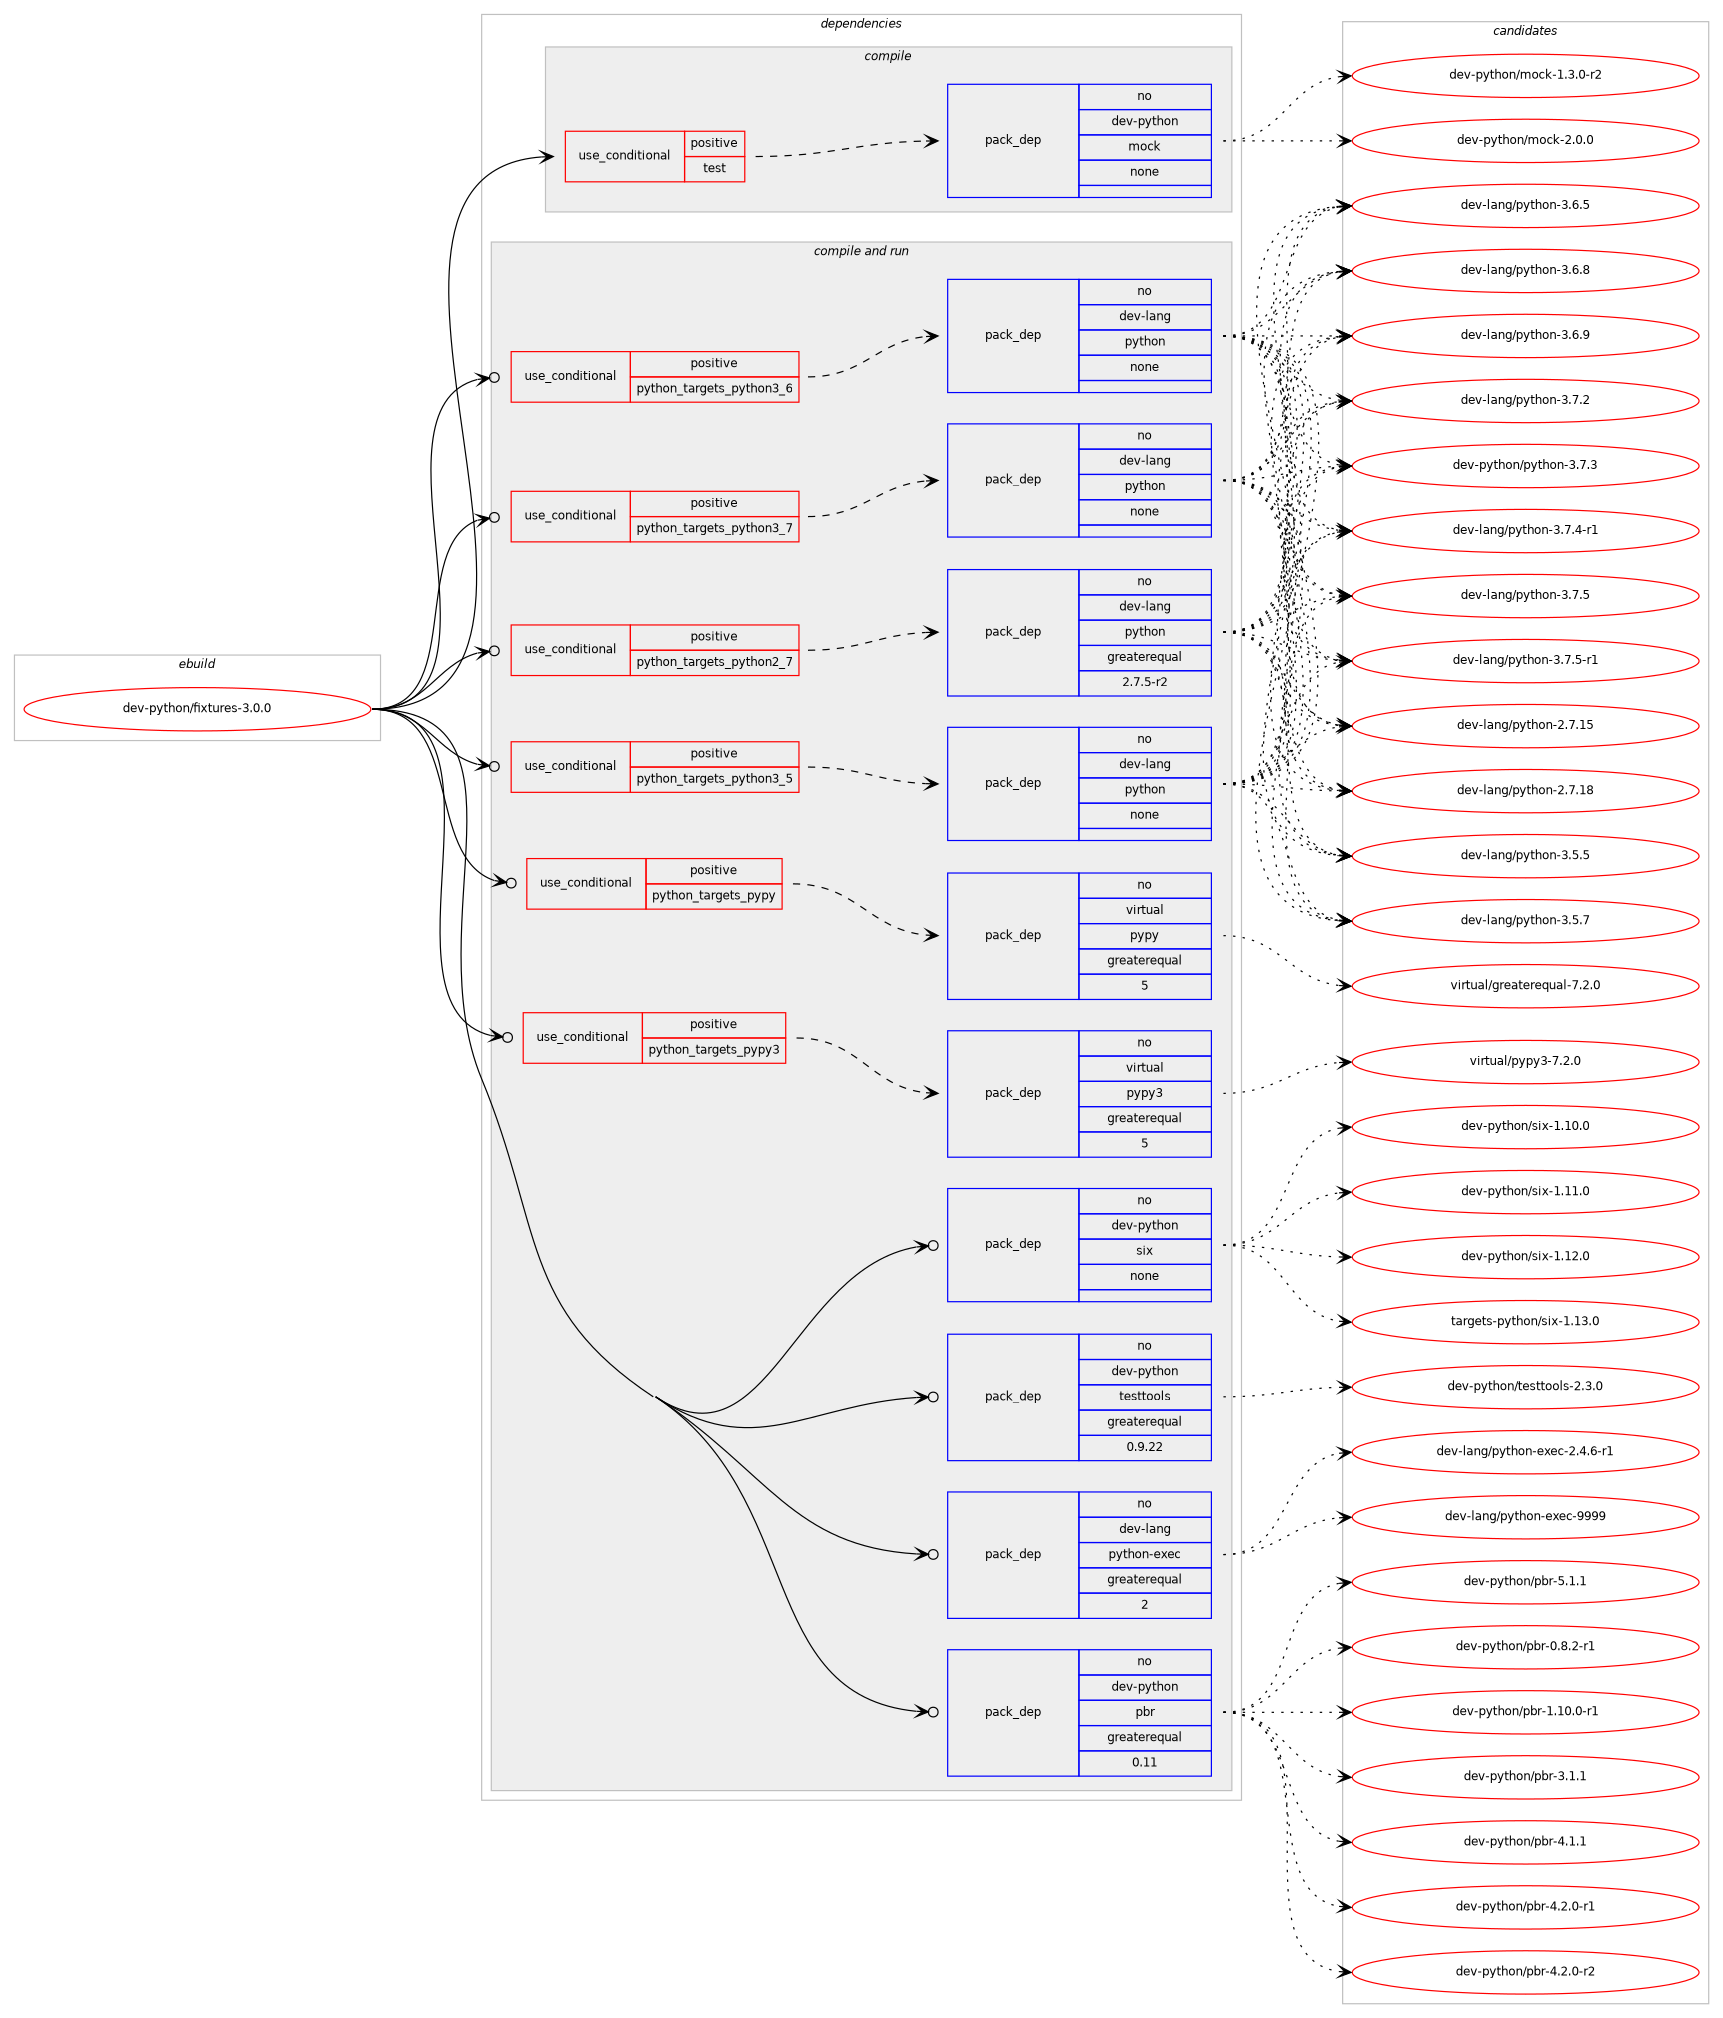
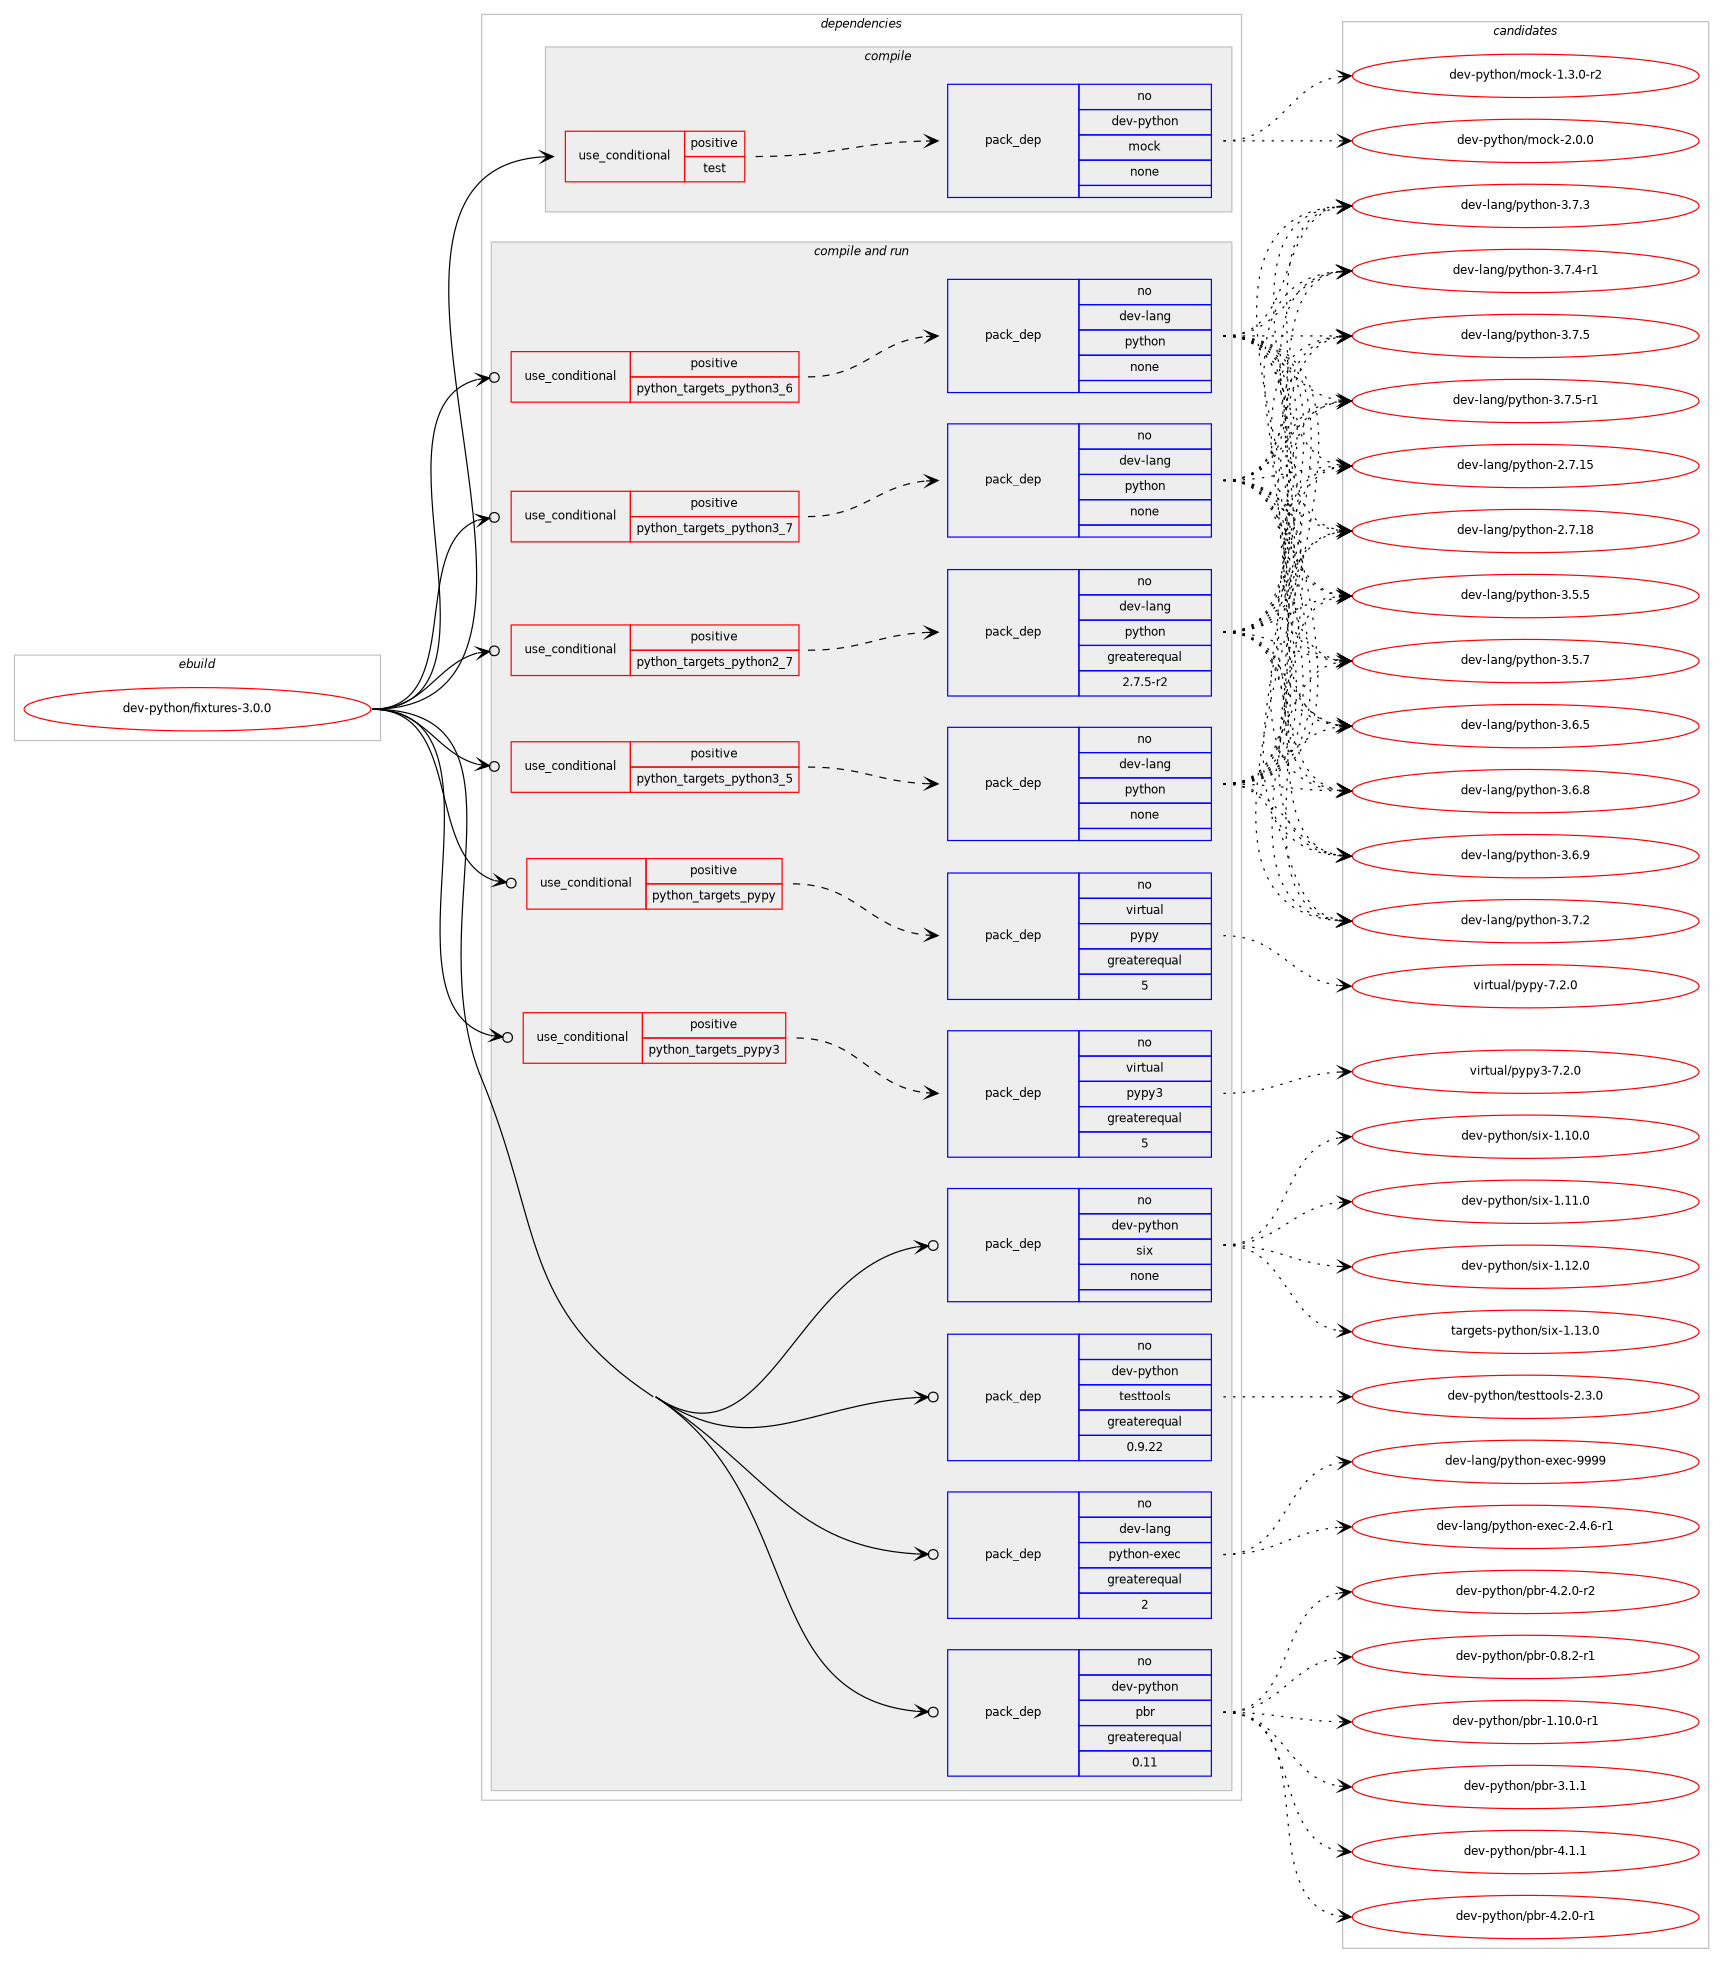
(1526, 466) -> (1526, 206)
(1526, 986) -> (1526, 986)
(1526, 1582) -> none
